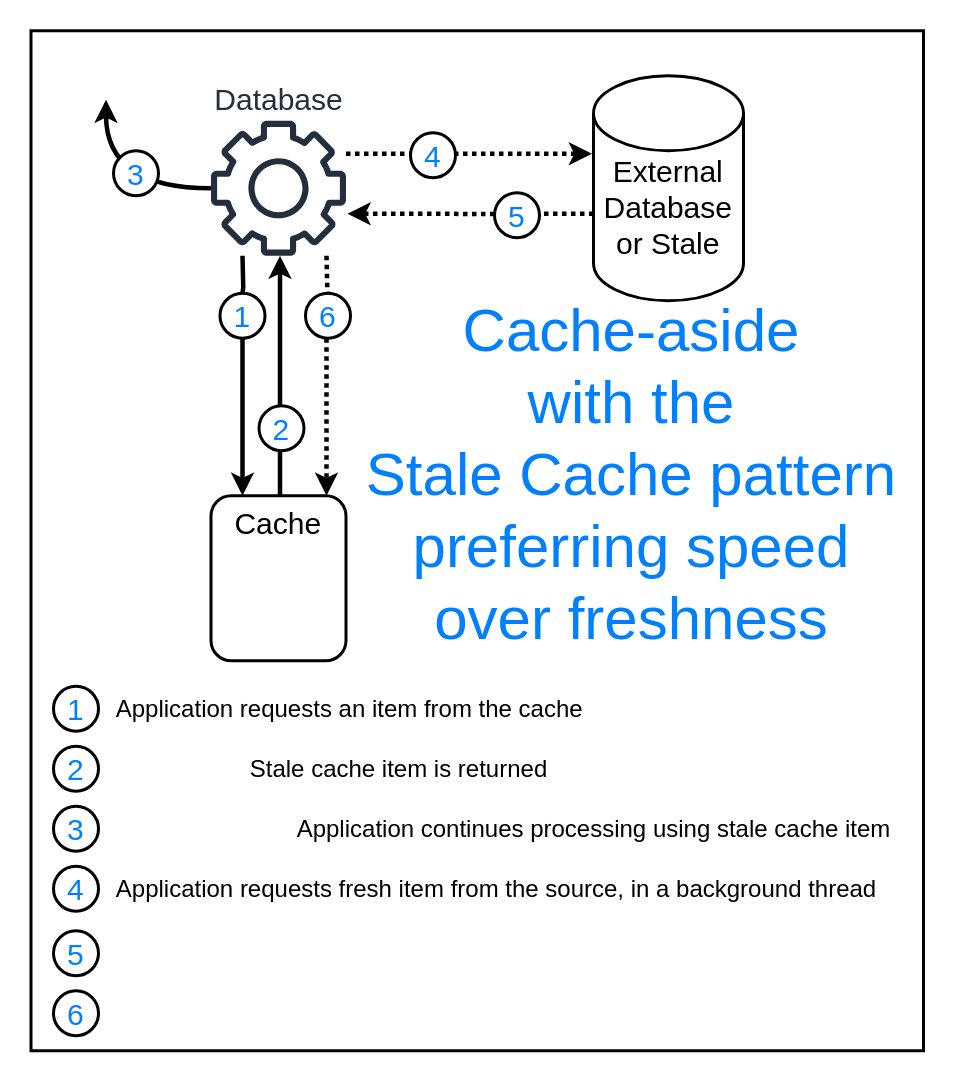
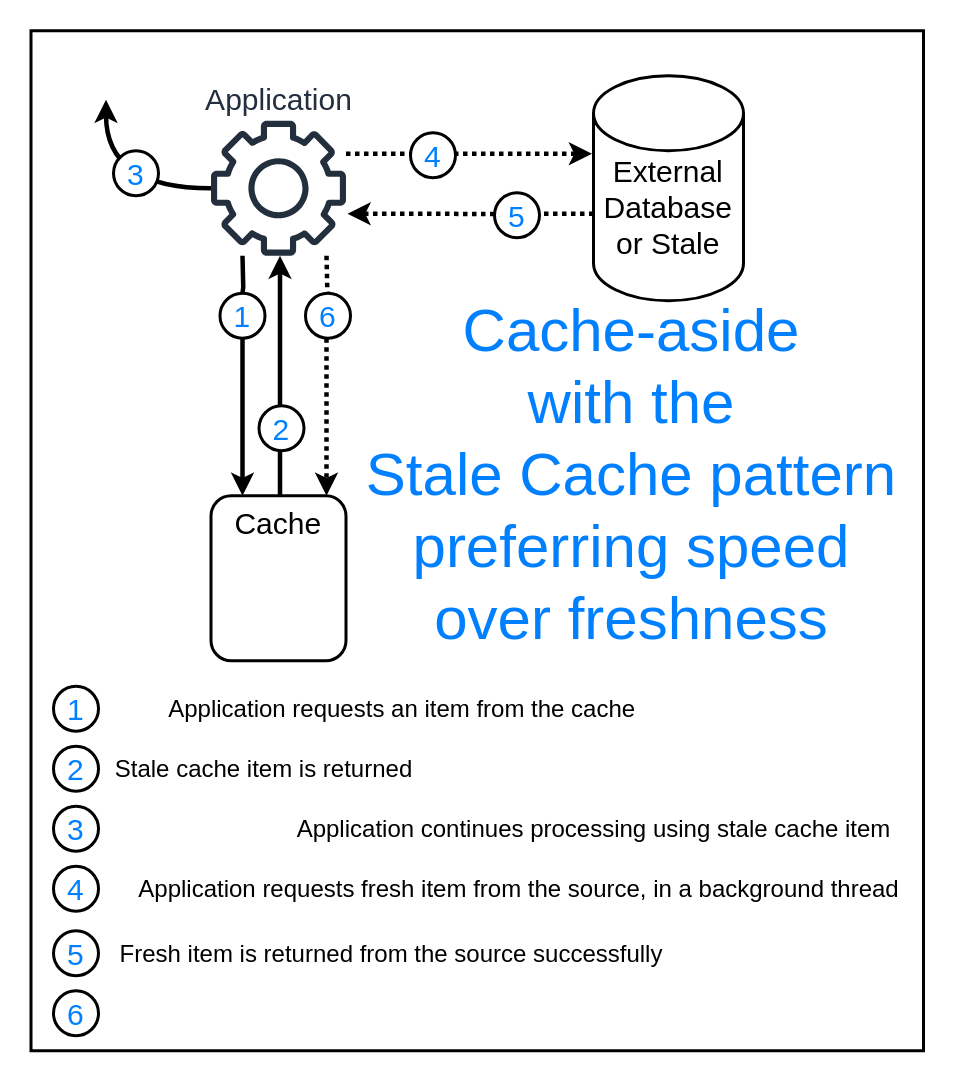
(279, 98) -> (279, 98)
(361, 709) -> (413, 709)
(398, 769) -> (263, 769)
(496, 889) -> (518, 889)
none -> (391, 953)
